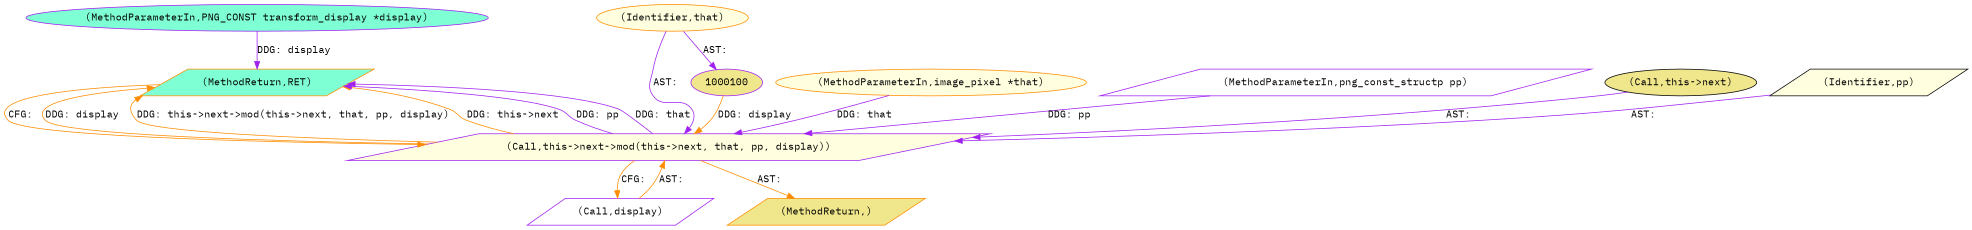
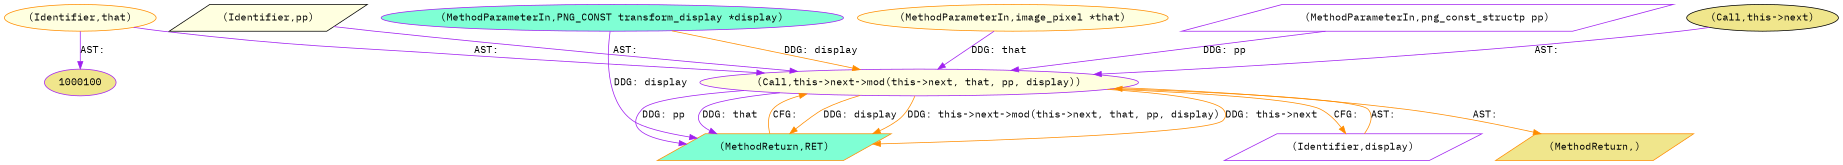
(715, 115) -> (762, 49)
(669, 147) -> (919, 82)
(620, 212) -> (1353, 147)
